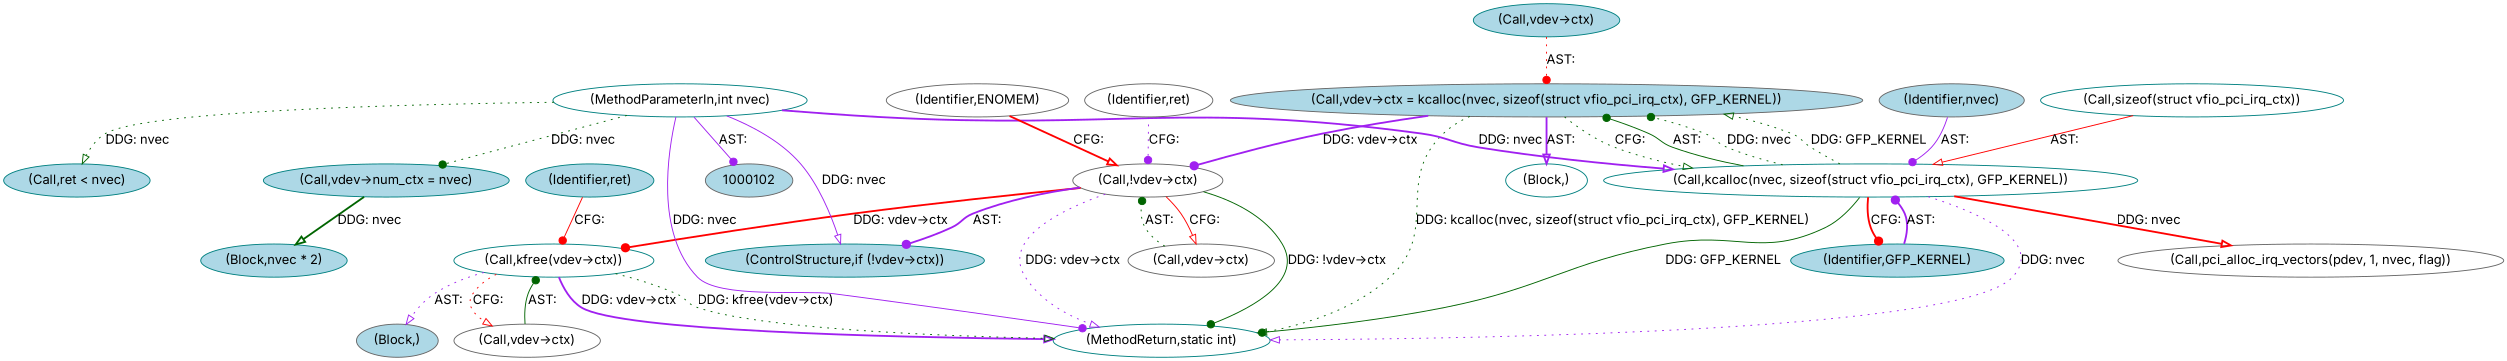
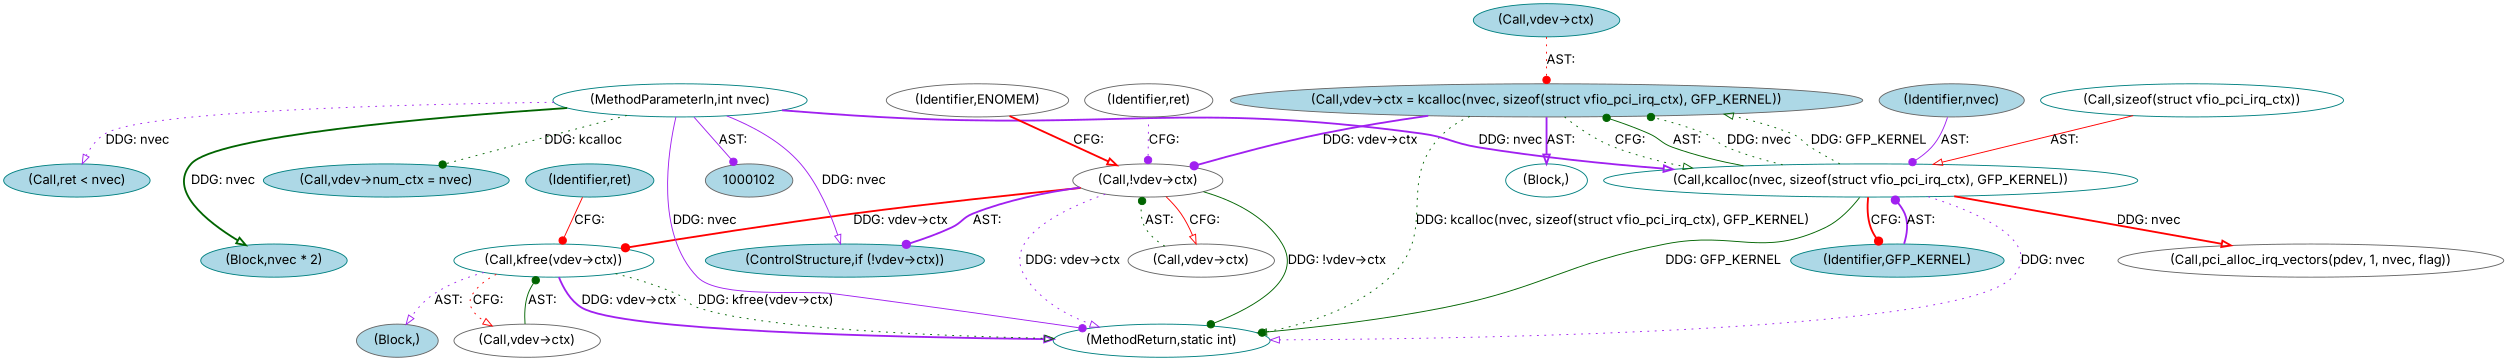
(314, 109) -> (314, 109)
(583, 140) -> (583, 140)
(334, 218) -> (326, 131)
